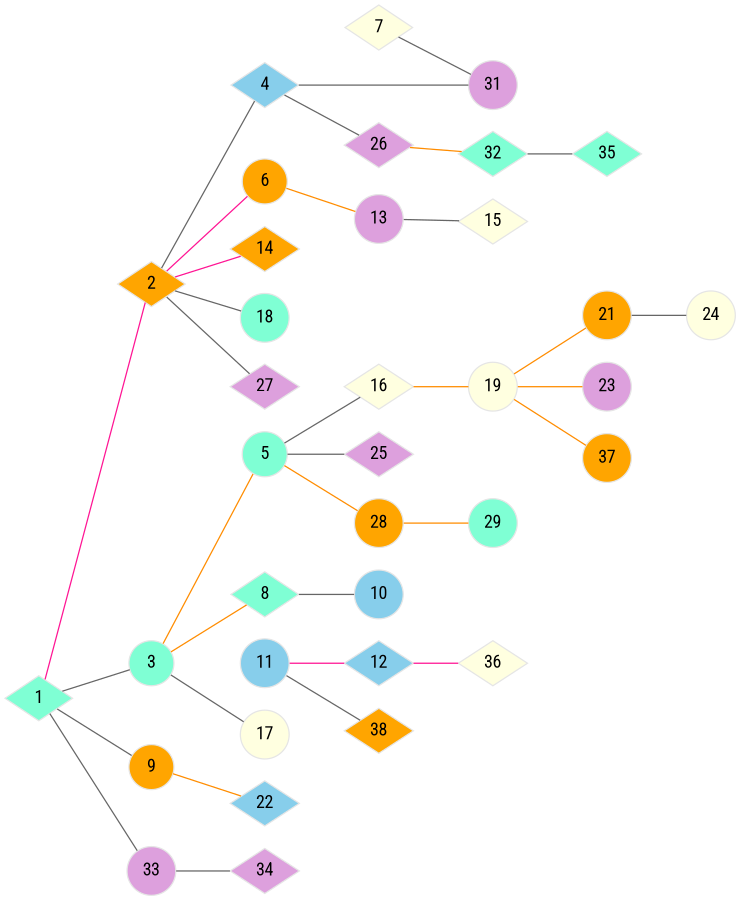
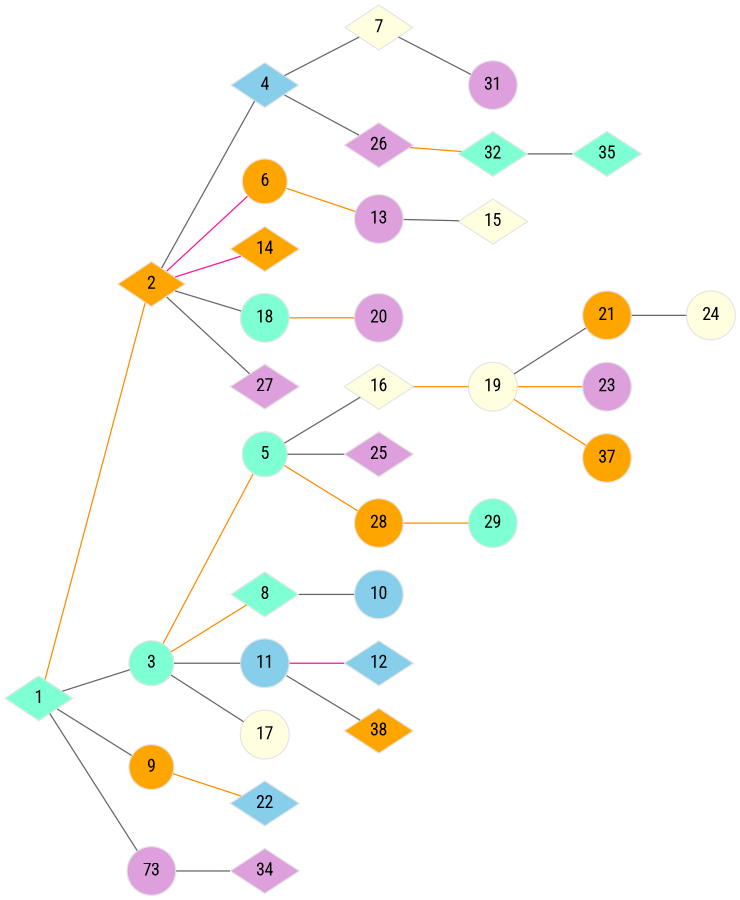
(384, 85) -> (322, 56)
none -> (379, 318)
(550, 351) -> (550, 351)
(95, 491) -> (95, 491)
none -> (207, 663)
(493, 663) -> none
(151, 871) -> (151, 871)
